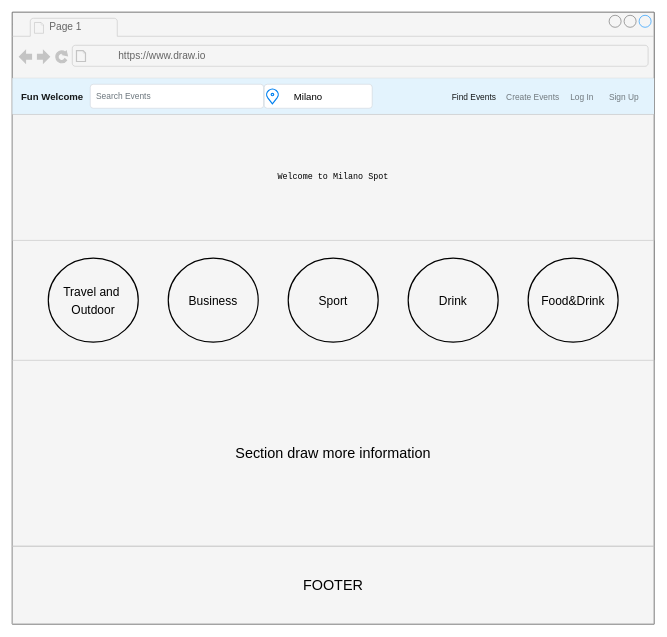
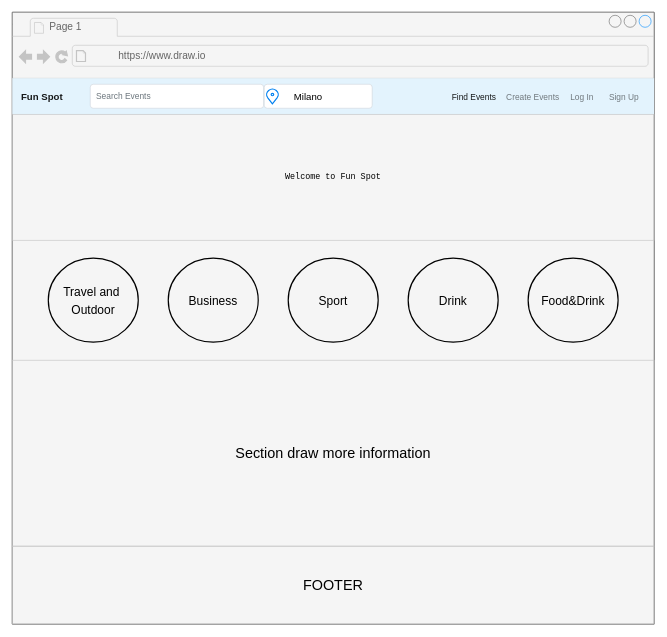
(48, 96) -> (42, 96)
(333, 177) -> (333, 177)
